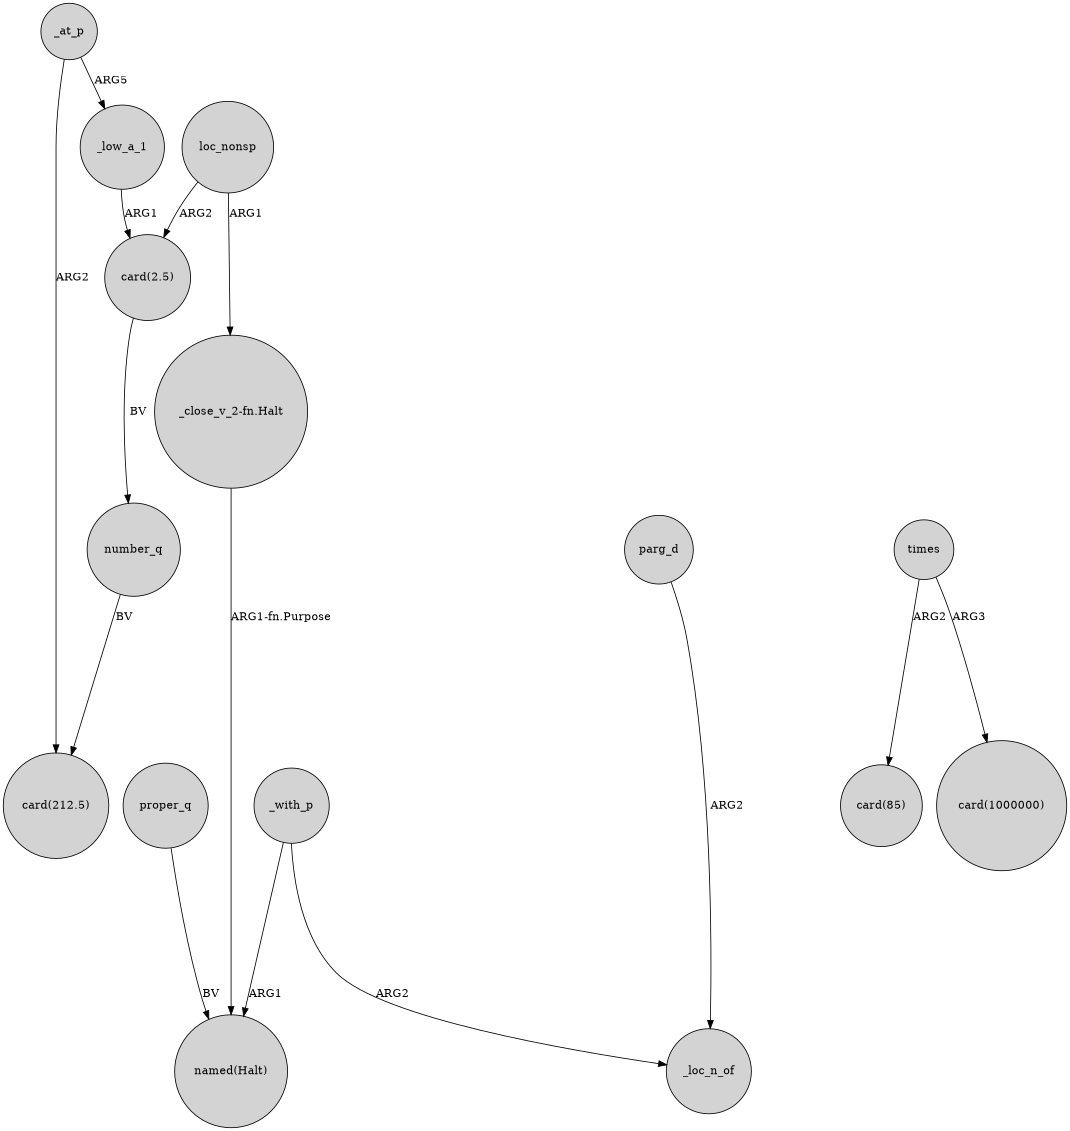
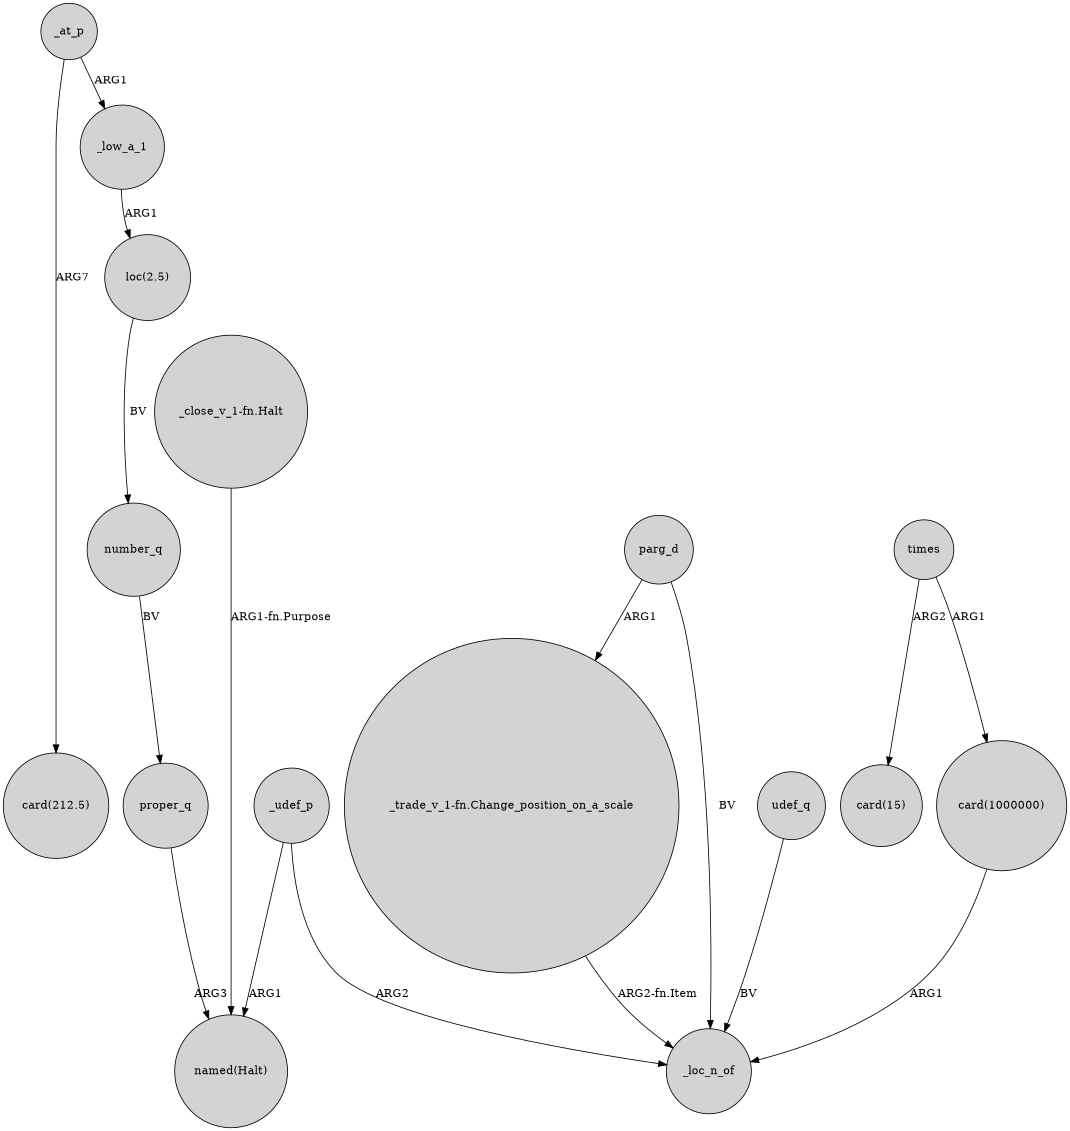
(111, 81) -> (111, 81)
(228, 147) -> none
(73, 278) -> (73, 278)
(148, 278) -> (148, 278)
(231, 412) -> (231, 412)
(969, 617) -> (969, 617)
(97, 671) -> (149, 676)
(292, 806) -> (292, 806)
none -> (512, 806)
(727, 806) -> (727, 806)
none -> (791, 806)
(881, 806) -> (881, 806)
(211, 994) -> (211, 994)
none -> (901, 997)
